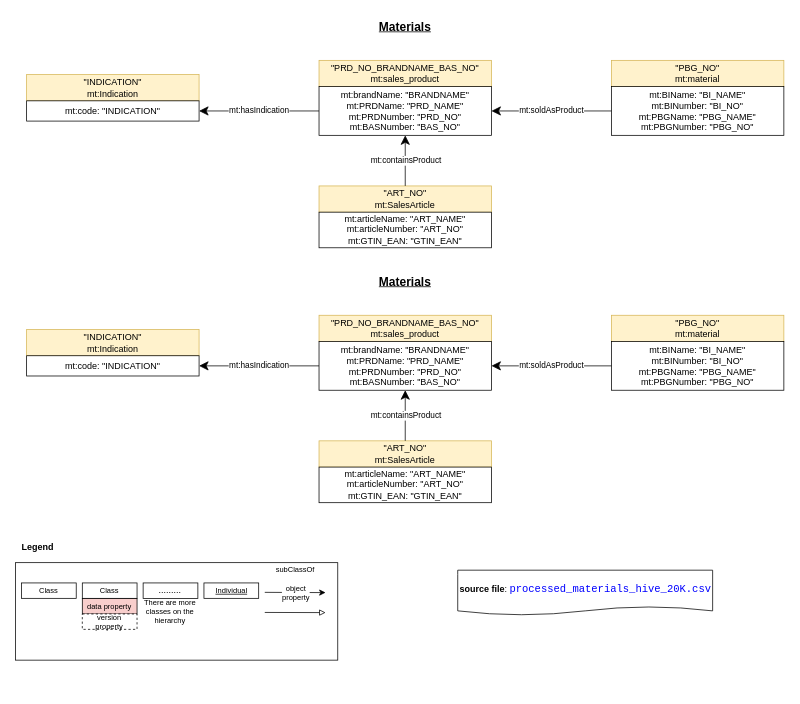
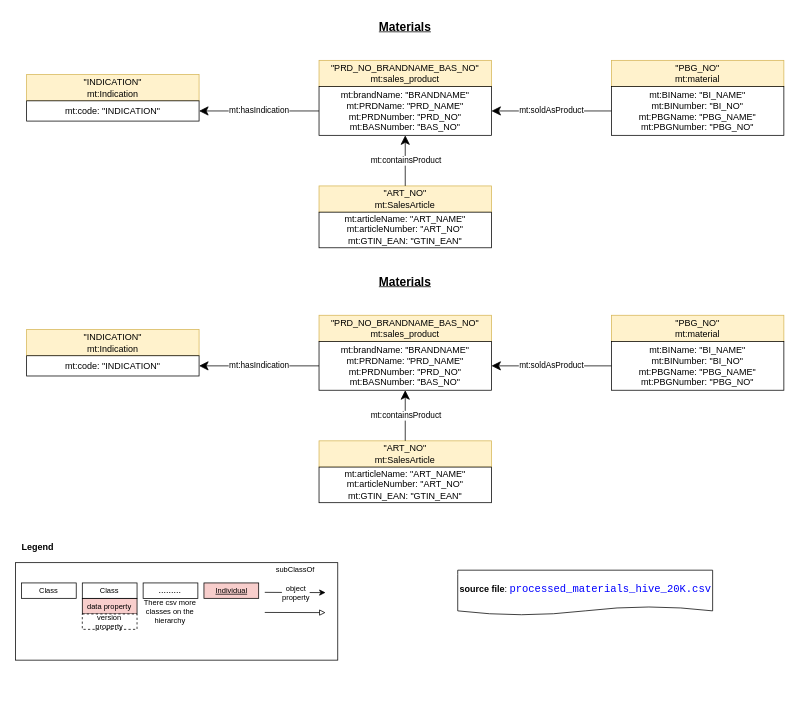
(231, 591) -> (231, 591)
(170, 612) -> (170, 612)
